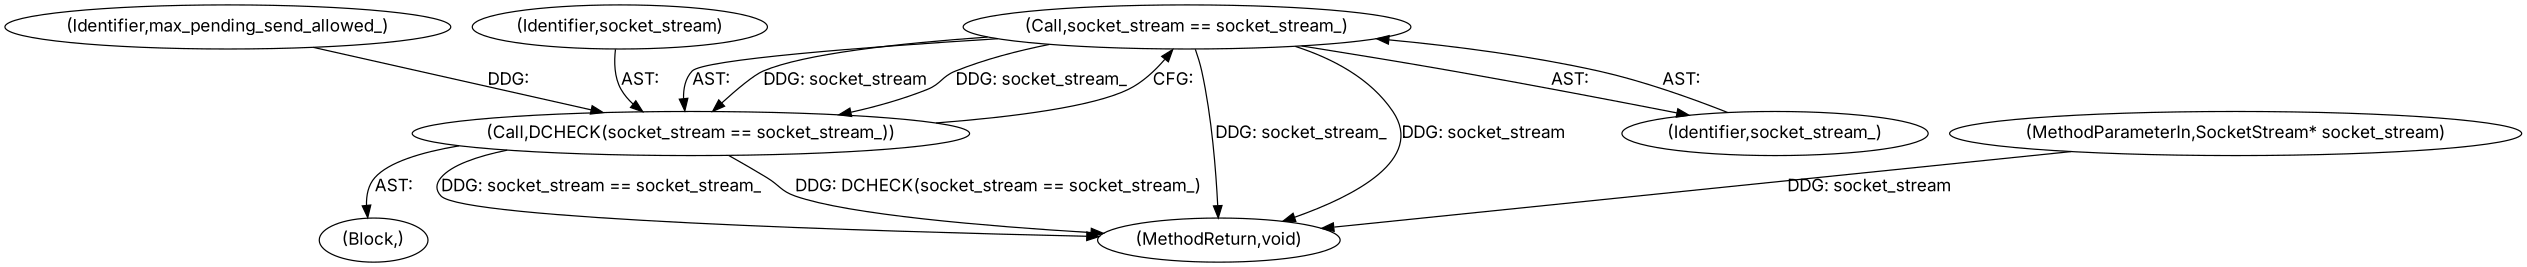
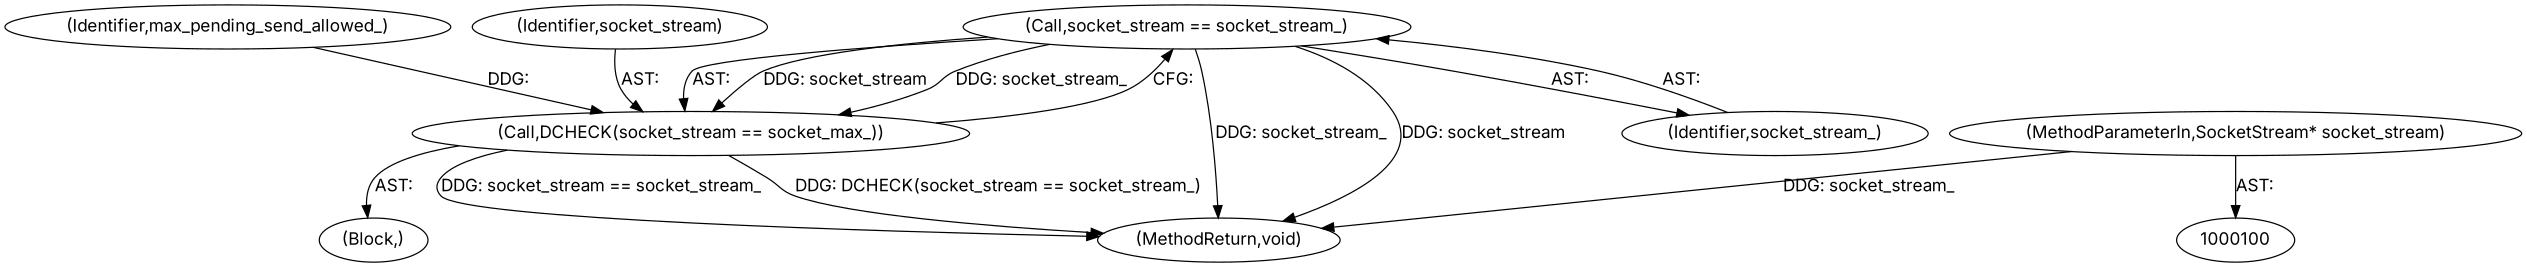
(691, 134) -> (691, 134)
(1869, 187) -> (1869, 187)
none -> (2236, 240)
